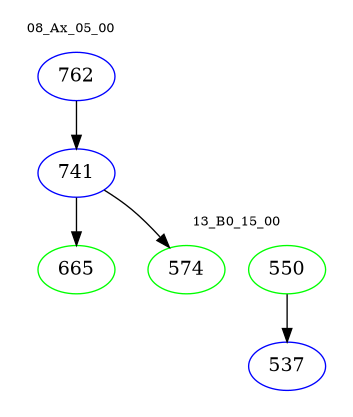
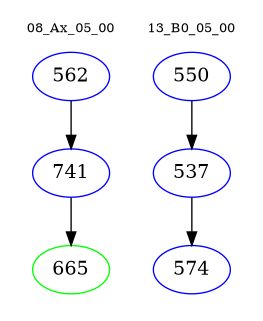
(76, 76) -> (71, 76)
(146, 222) -> (192, 215)
(237, 222) -> (192, 29)
(186, 270) -> (192, 270)
(287, 270) -> (192, 76)
